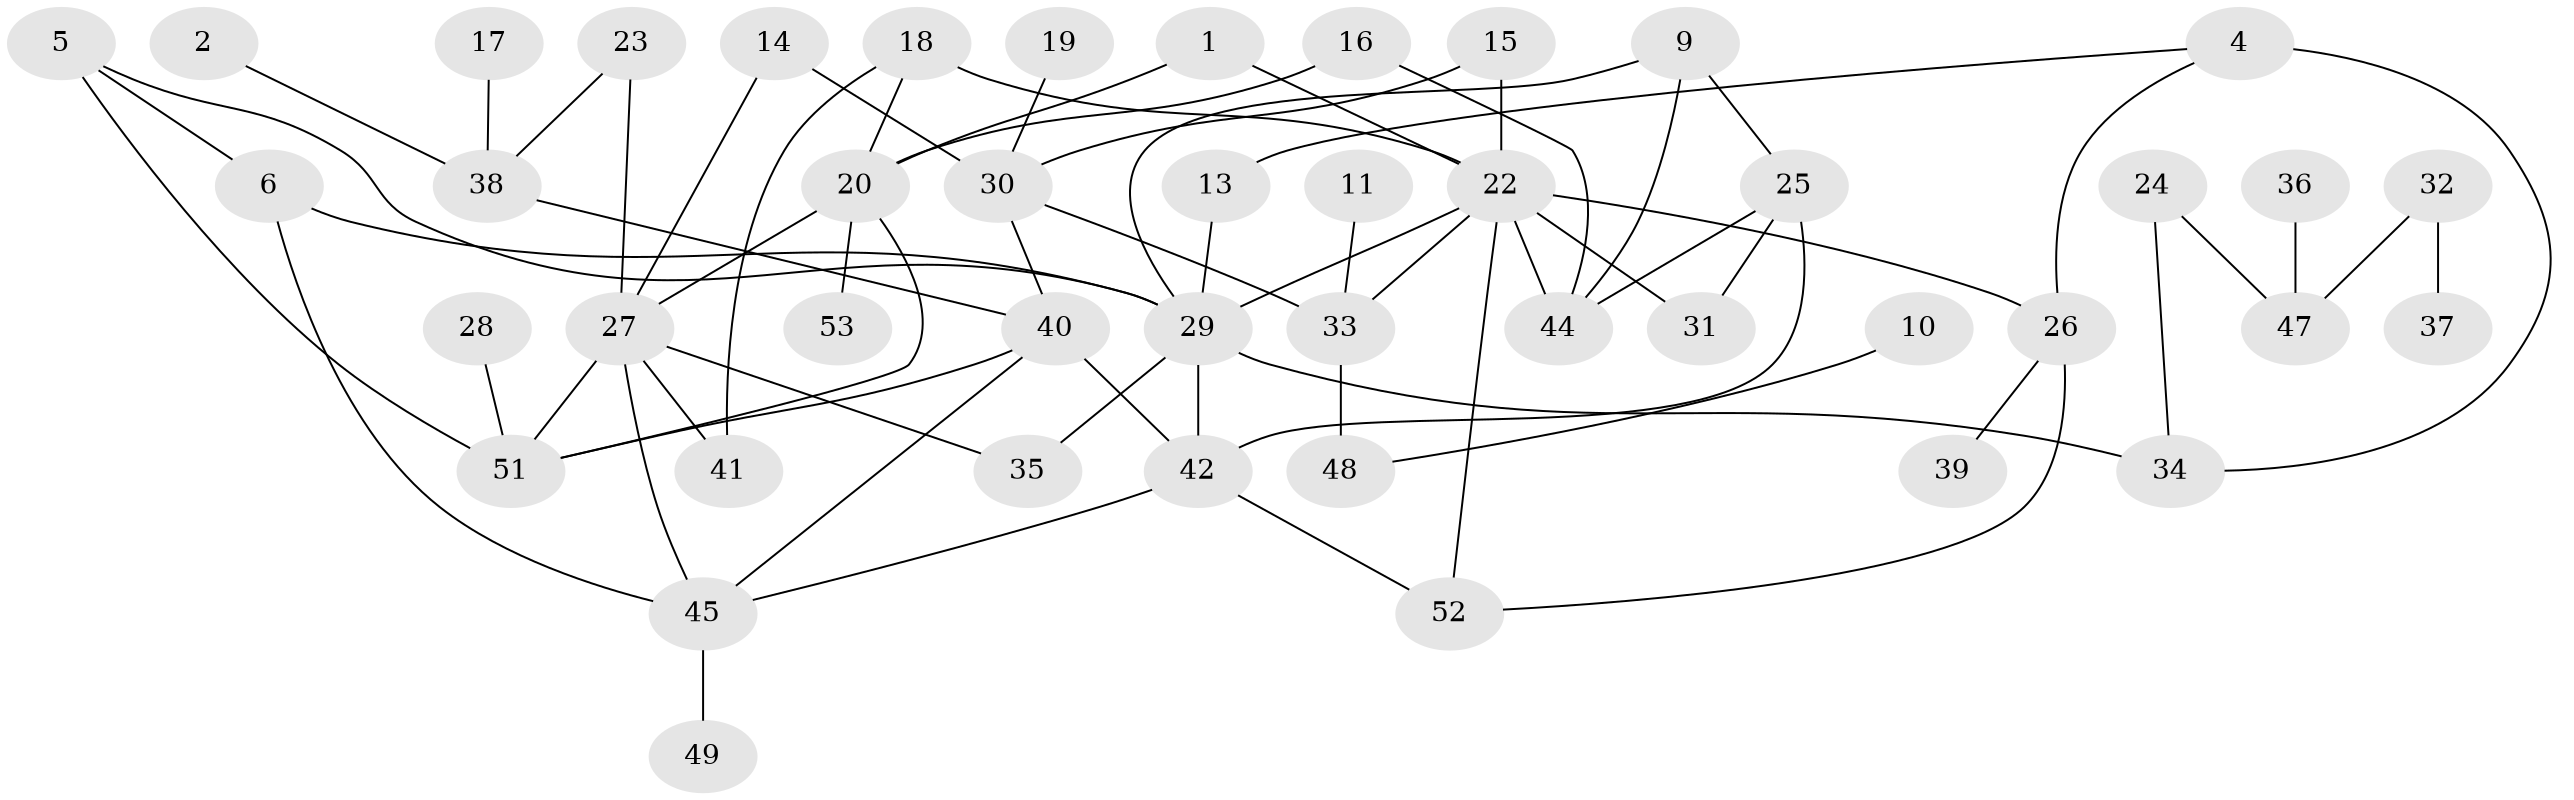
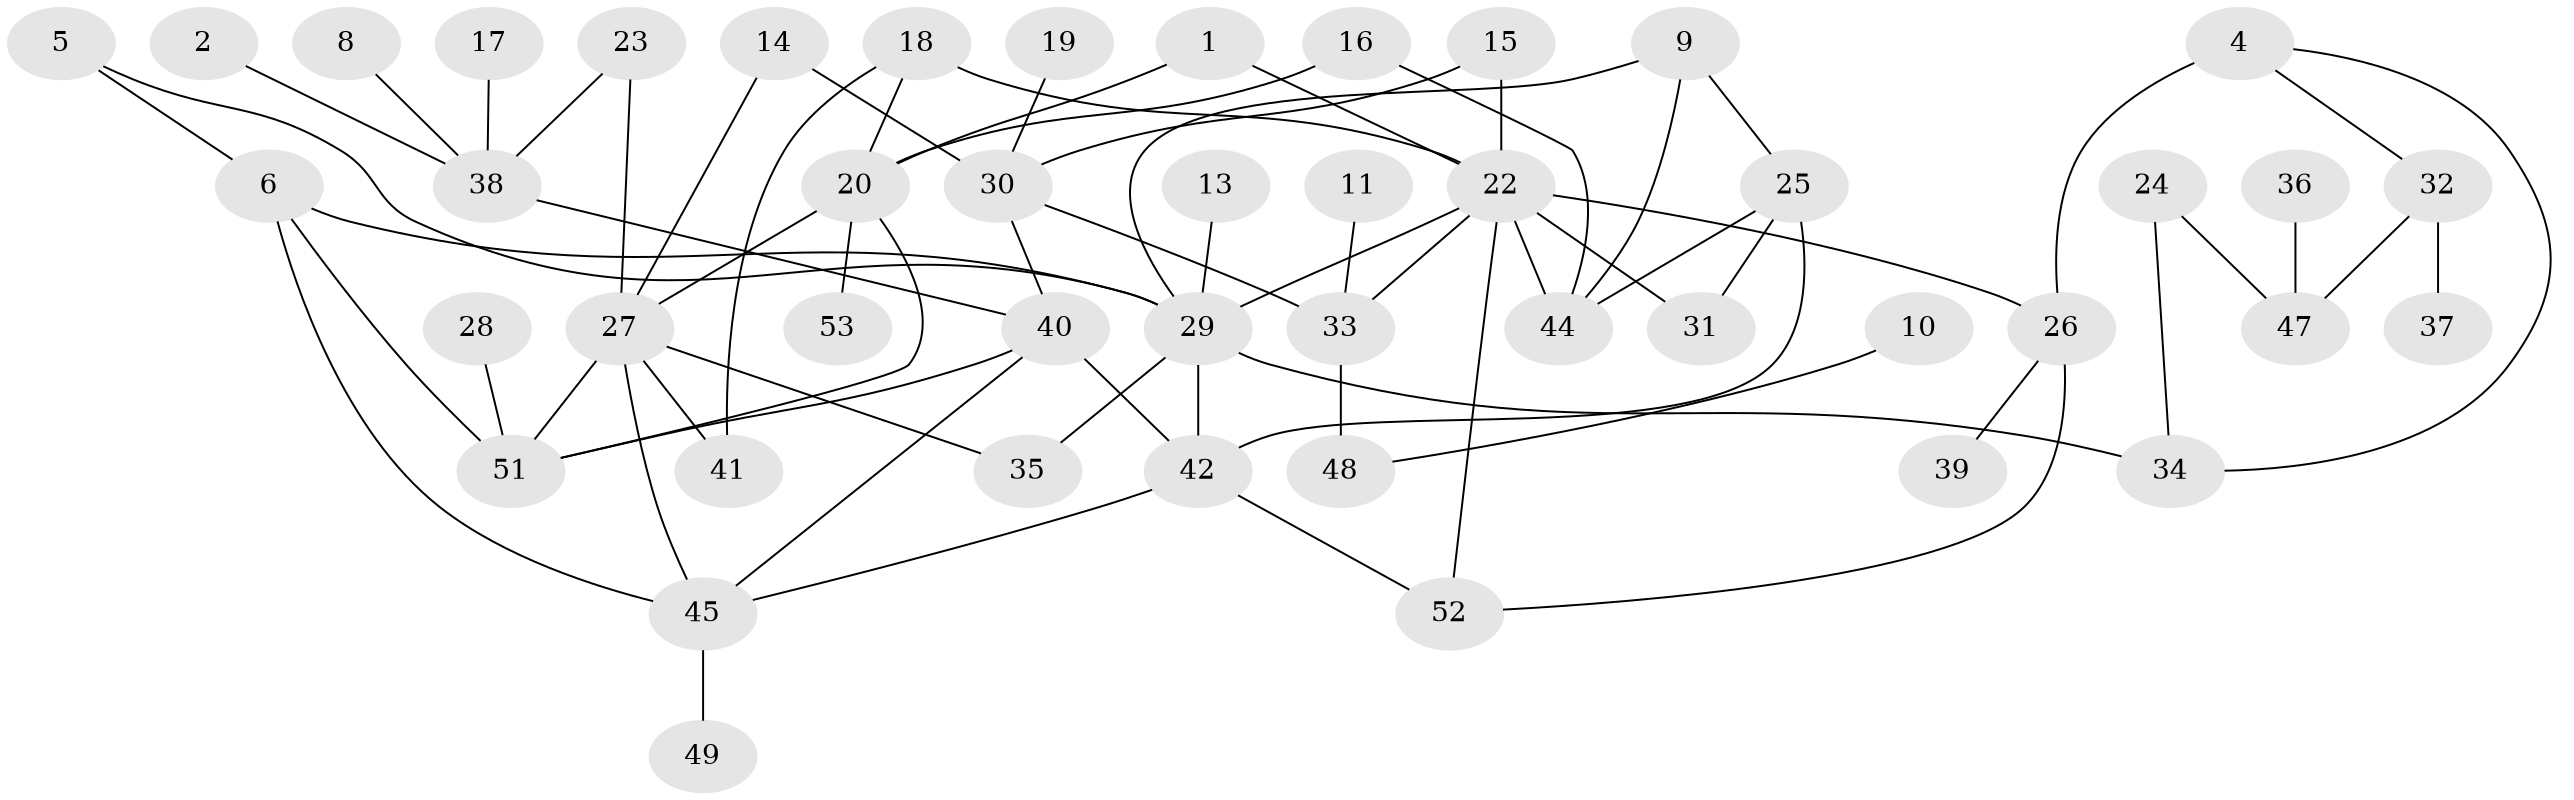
none -> (347, 44)
(1743, 85) -> (2339, 115)
(254, 287) -> (381, 335)
